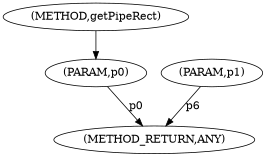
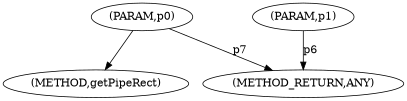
(96, 41) -> (121, 47)
(136, 106) -> (240, 50)
